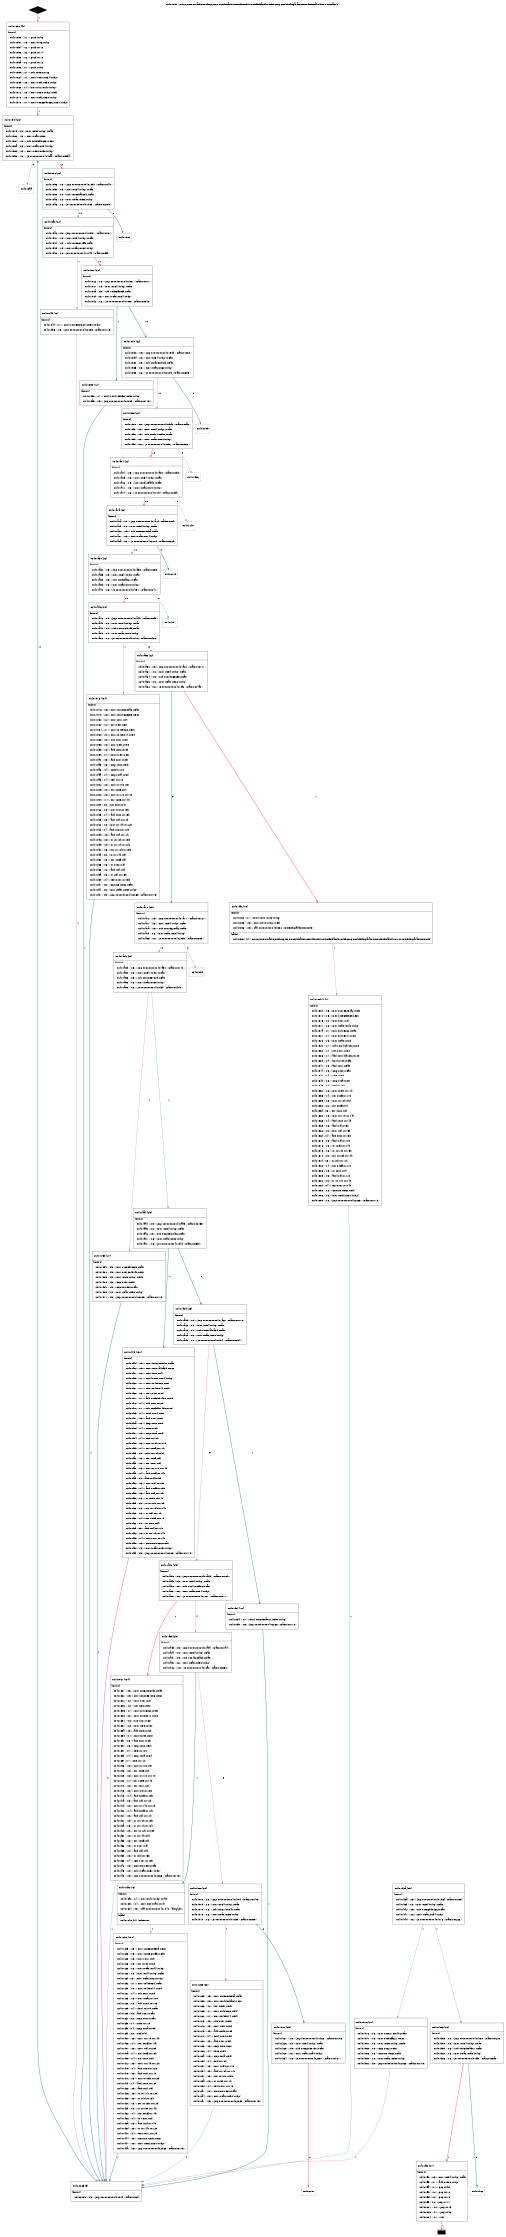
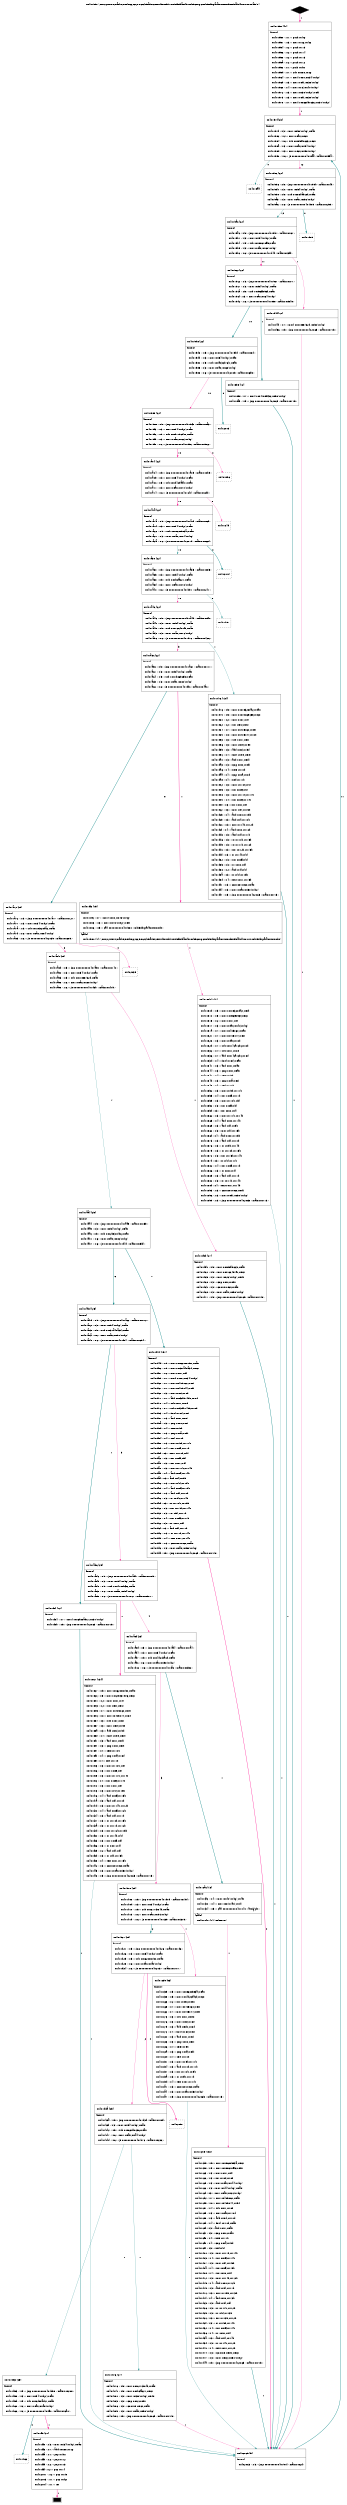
none -> (137, 2038)
